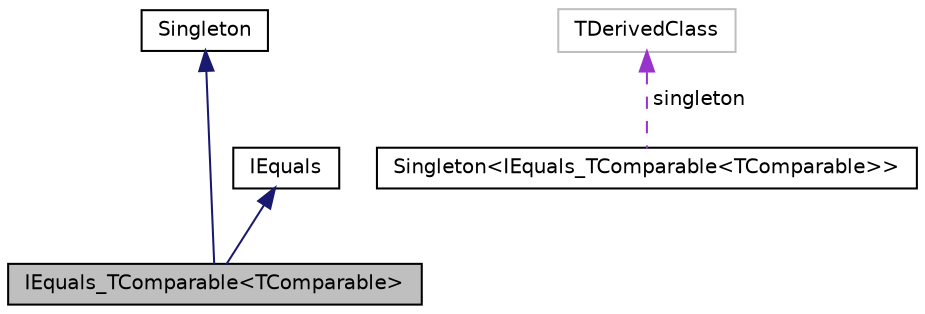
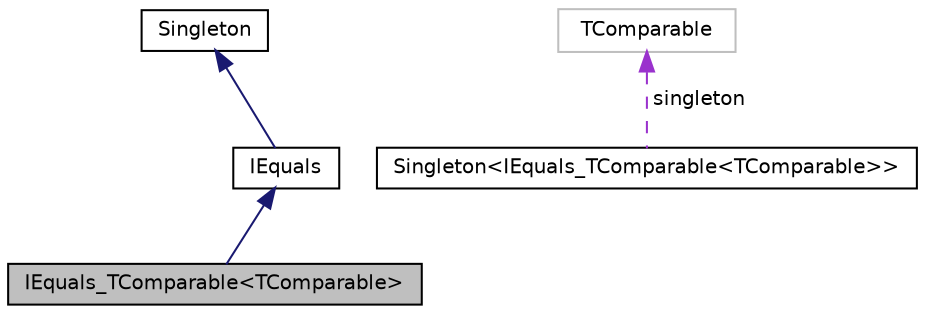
(647, 31) -> (647, 31)
(210, 168) -> (251, 108)
